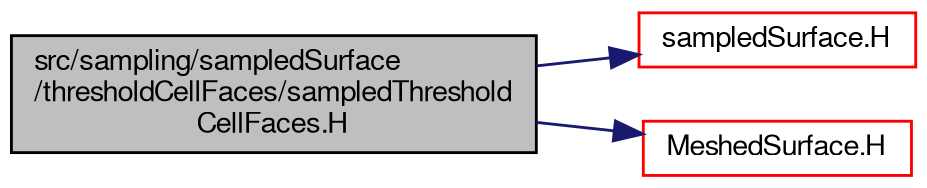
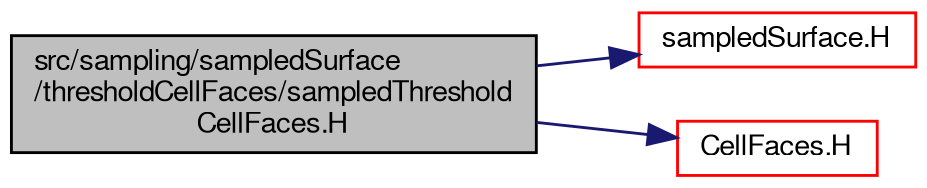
(777, 148) -> (777, 148)
